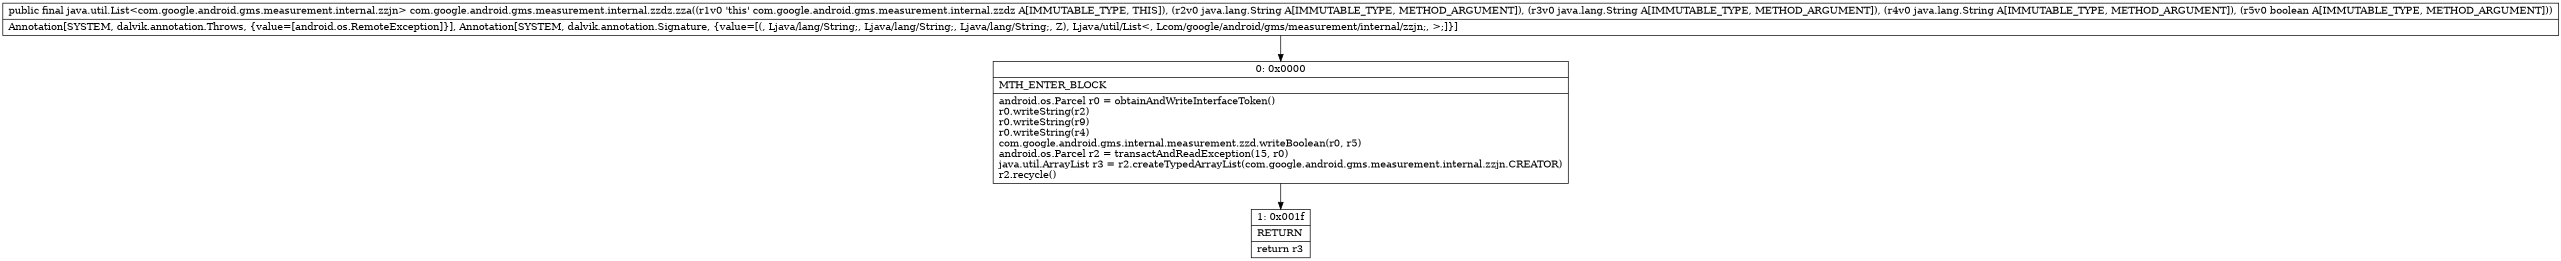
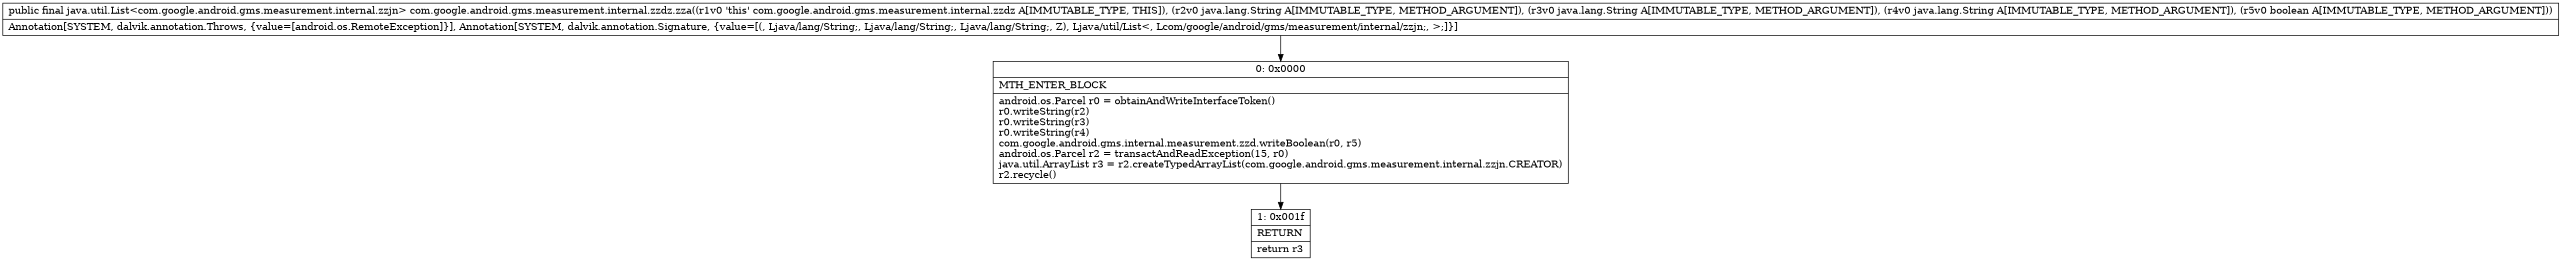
(1044, 122) -> (1044, 122)
